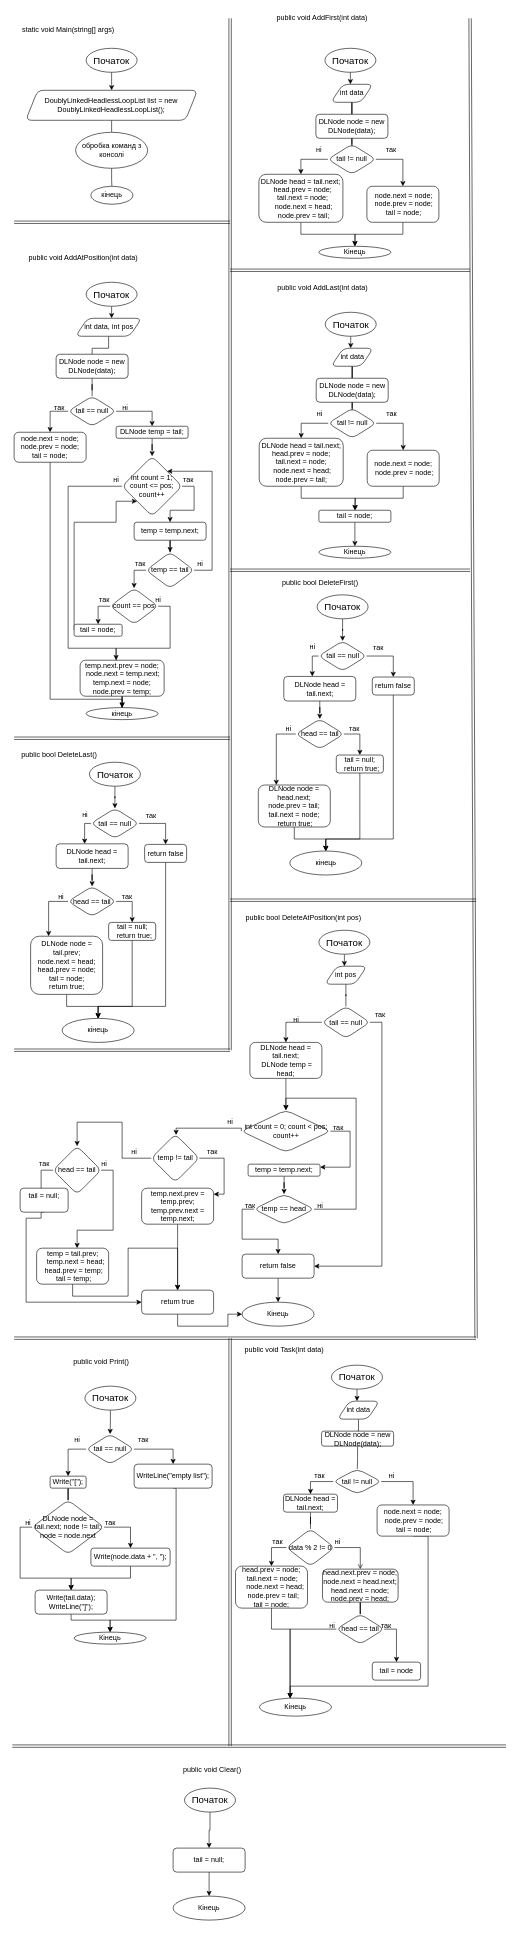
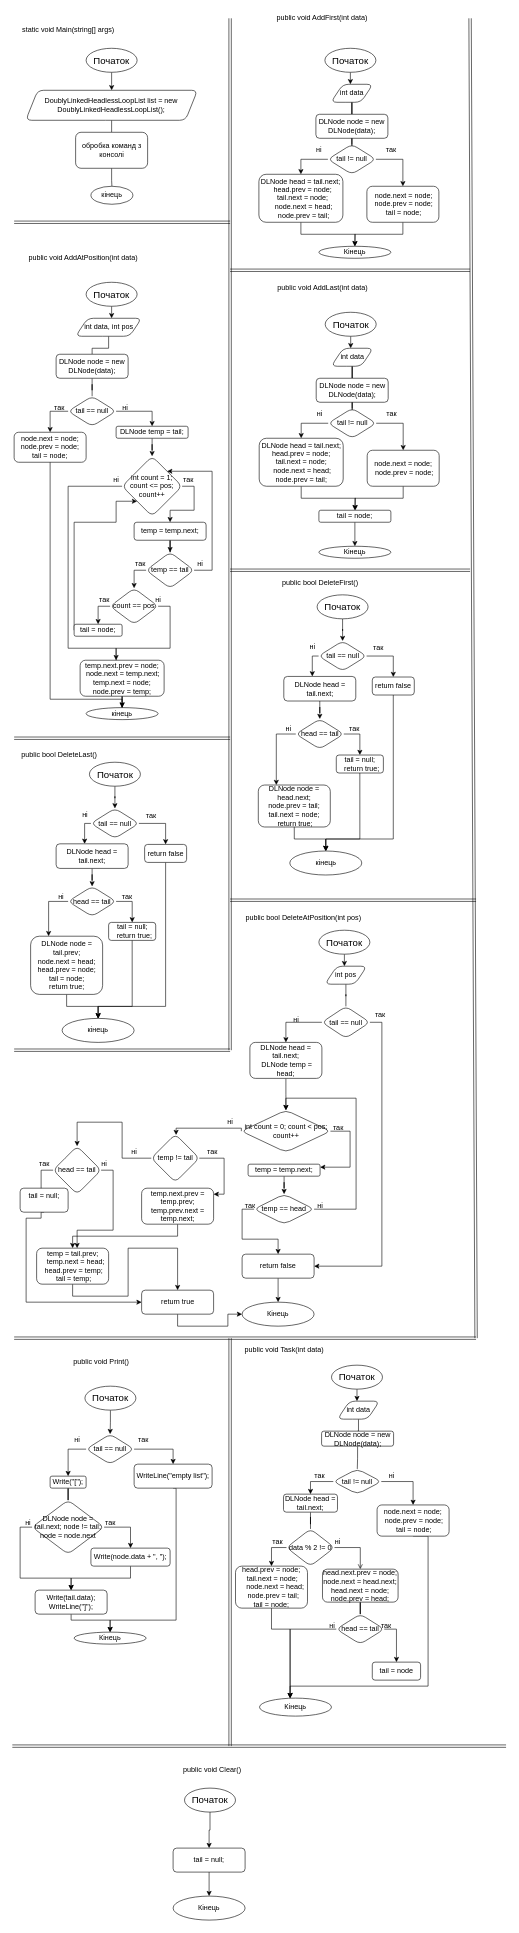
(112, 150) -> (112, 150)
(178, 1240) -> (73, 1239)
